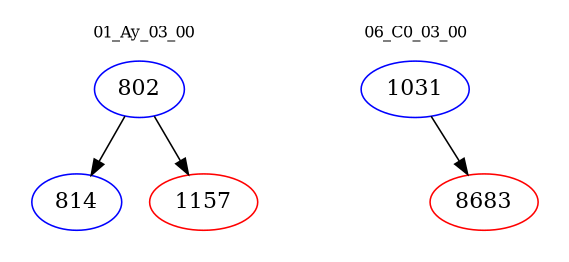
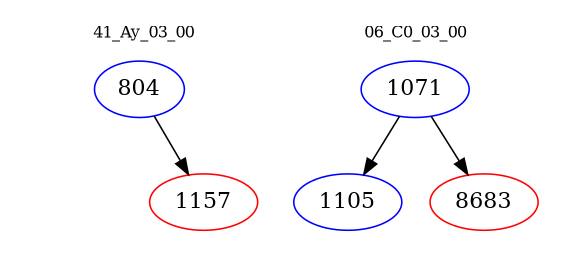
(144, 34) -> (144, 34)
(139, 89) -> (139, 89)
(415, 89) -> (415, 89)
(77, 202) -> none
none -> (348, 202)
